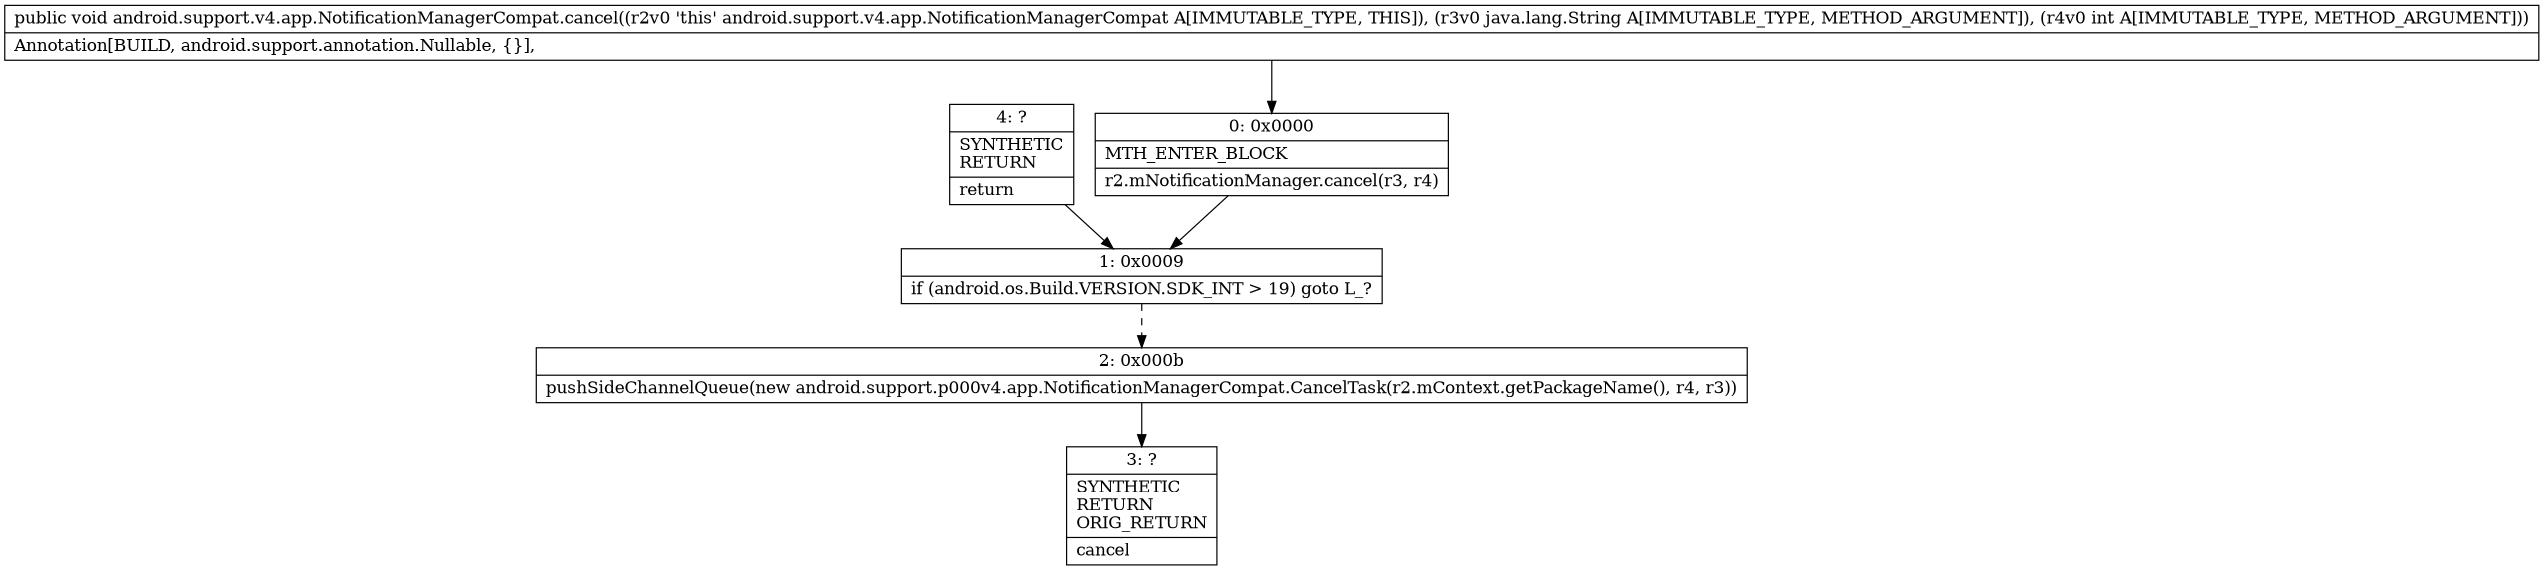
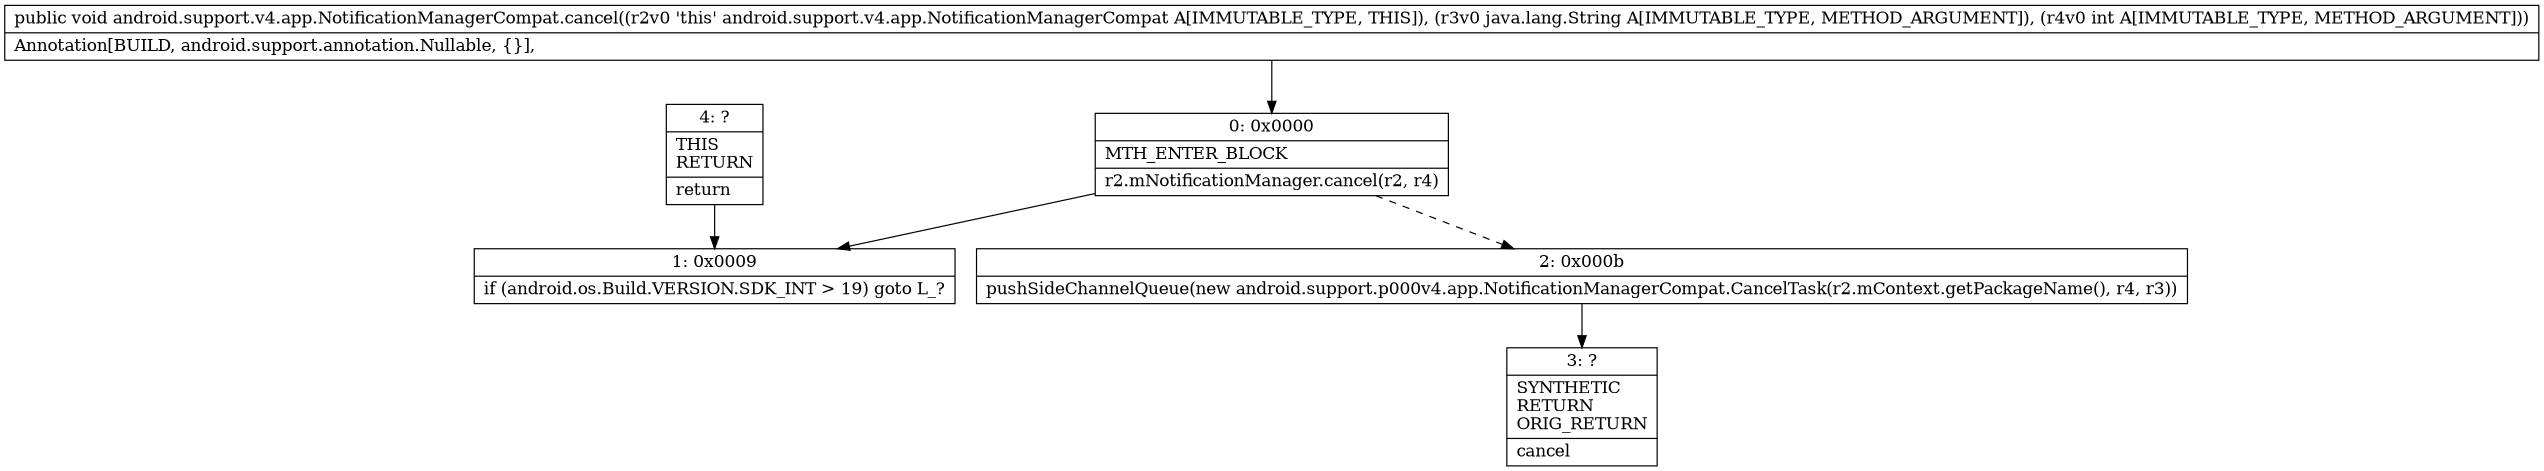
(1012, 145) -> (698, 145)
(1272, 181) -> (1272, 181)
(1142, 320) -> (1439, 220)
